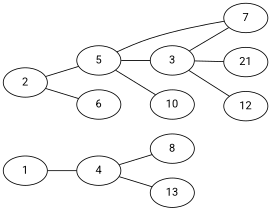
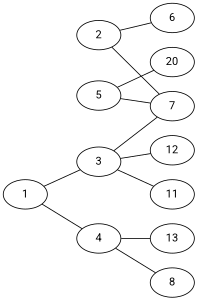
(136, 60) -> (62, 178)
(246, 62) -> (172, 194)
(62, 71) -> (136, 71)
(172, 105) -> (172, 62)
